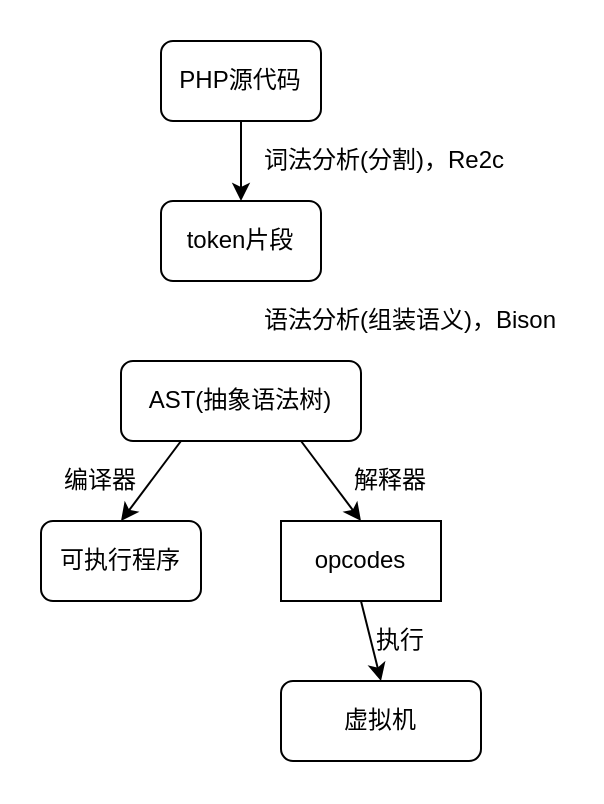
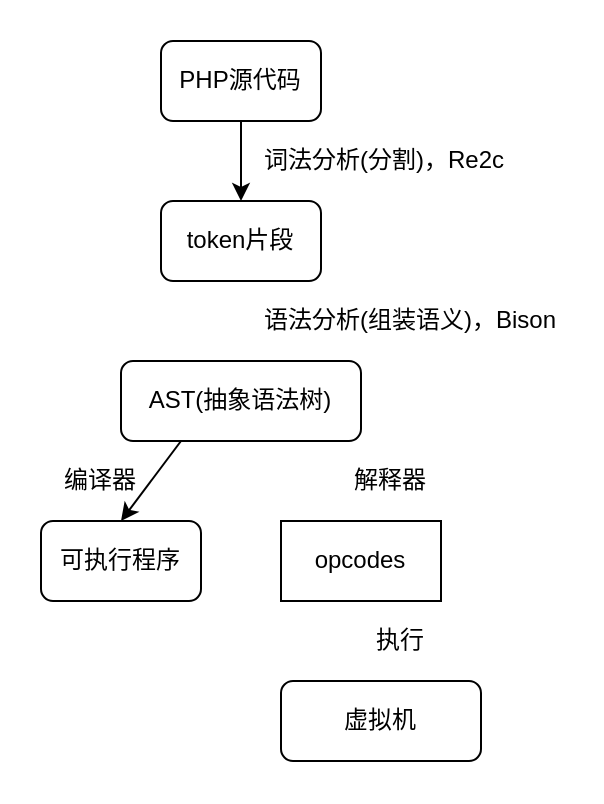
(327, 476) -> none
(369, 634) -> none
